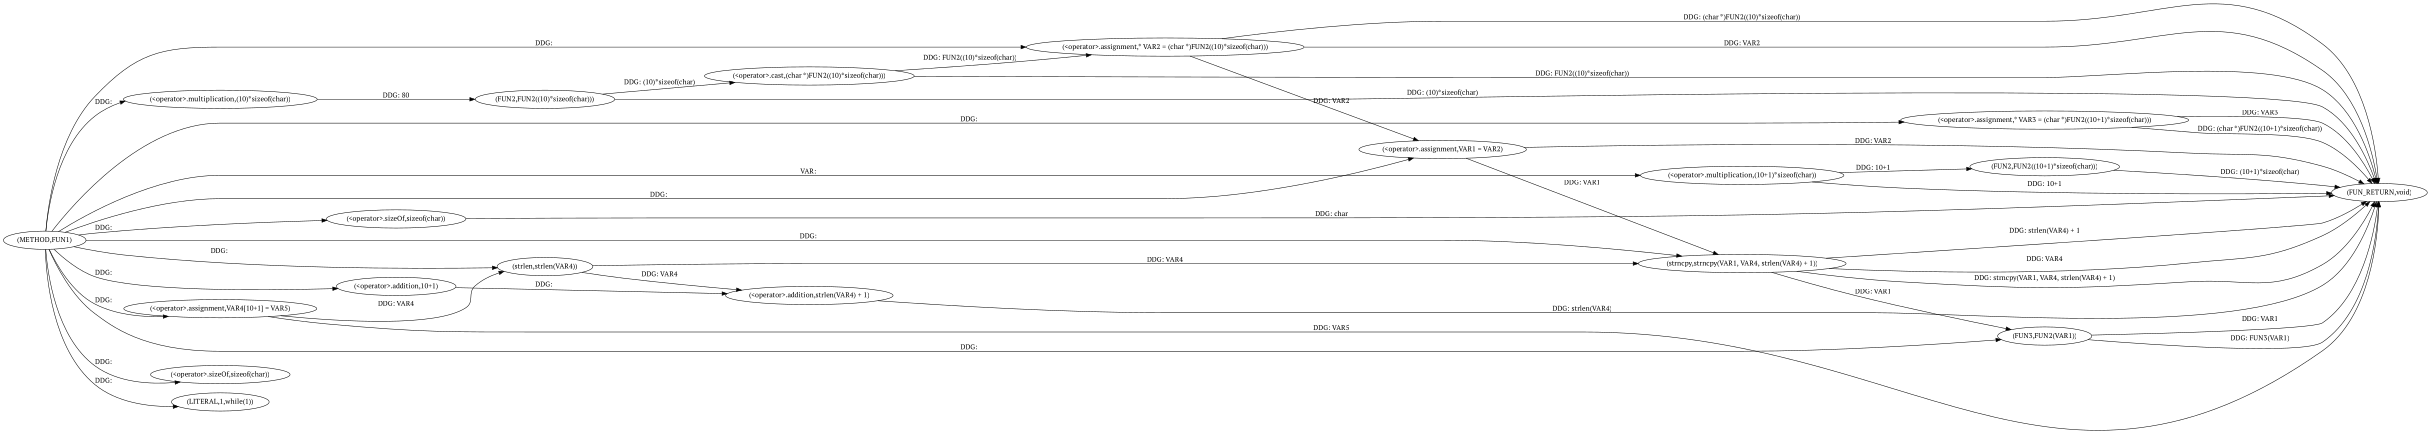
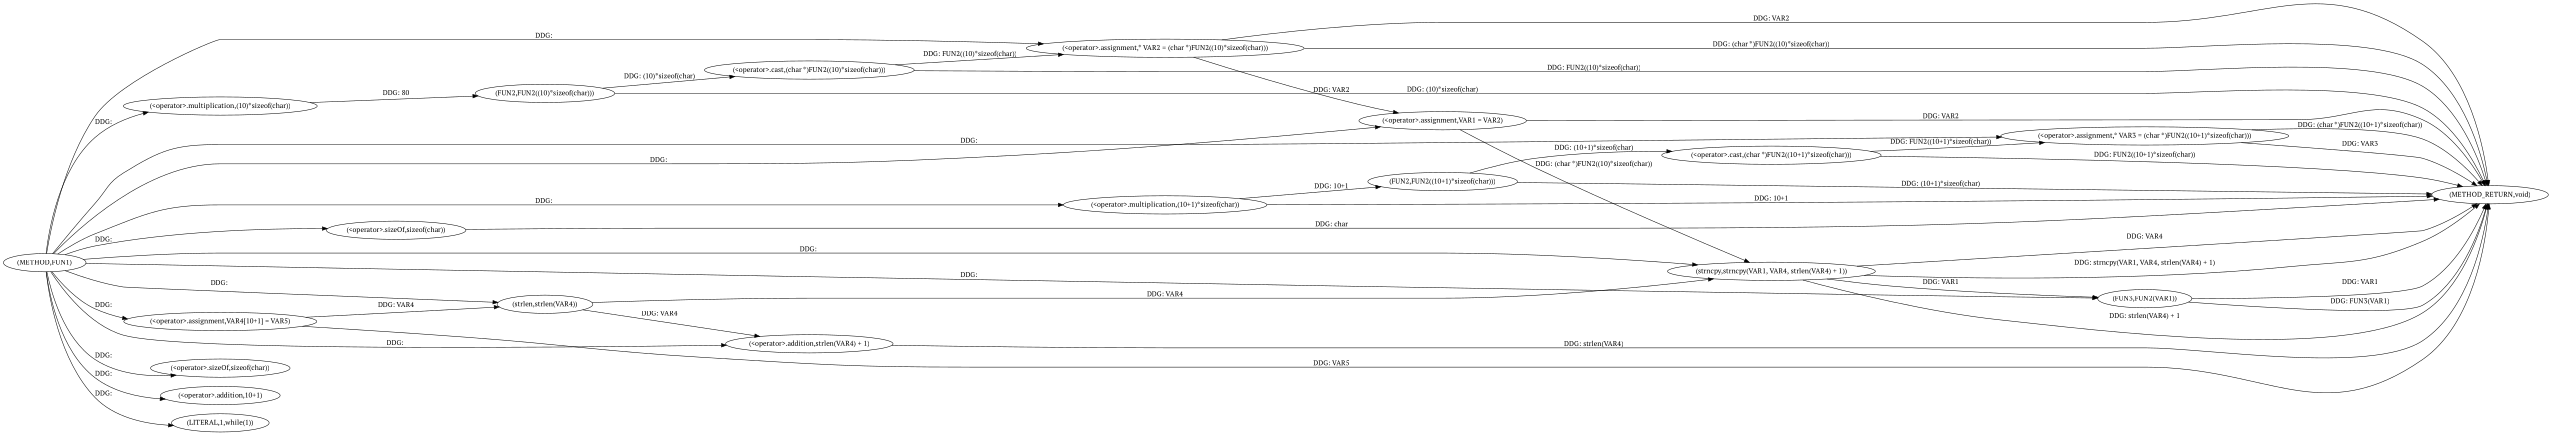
none -> (1771, 155)
(809, 172) -> (545, 201)
(1582, 183) -> (1594, 164)
(2379, 193) -> (2490, 195)
(589, 291) -> (373, 347)
